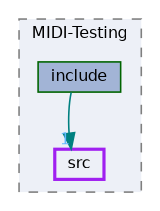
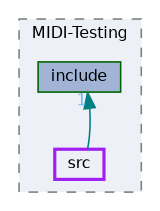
(69, 113) -> (90, 129)
